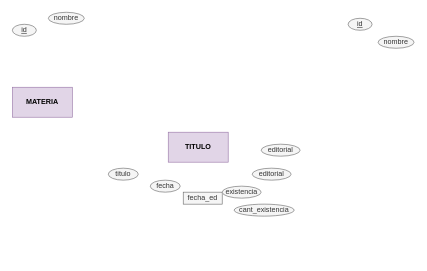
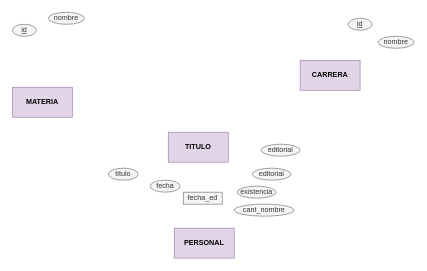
none -> (330, 75)
(242, 192) -> (257, 192)
(264, 210) -> (264, 210)
none -> (204, 243)
